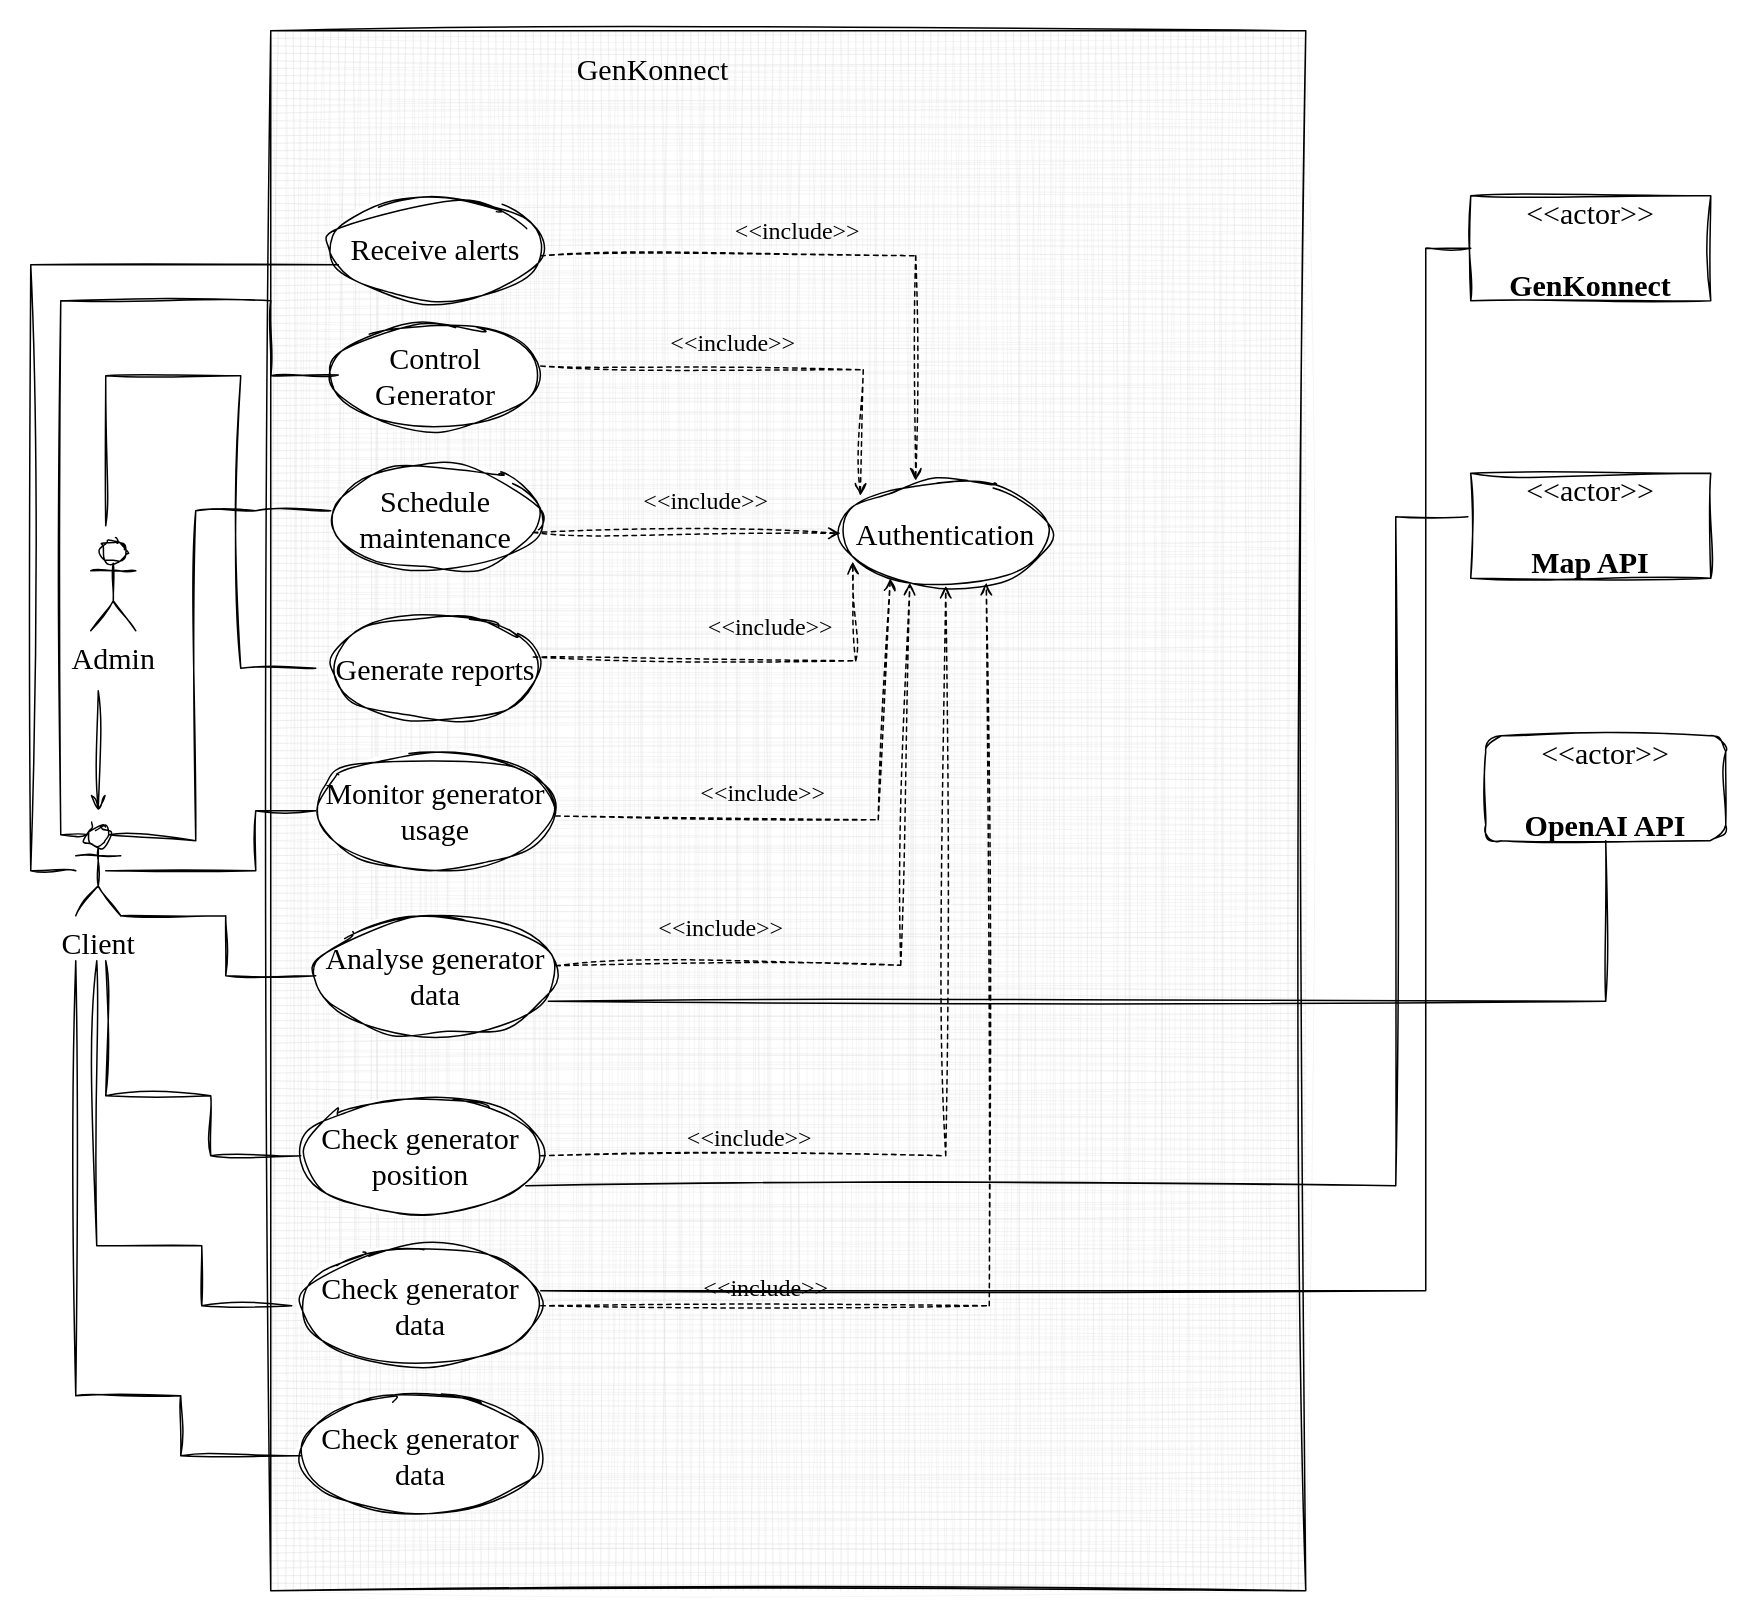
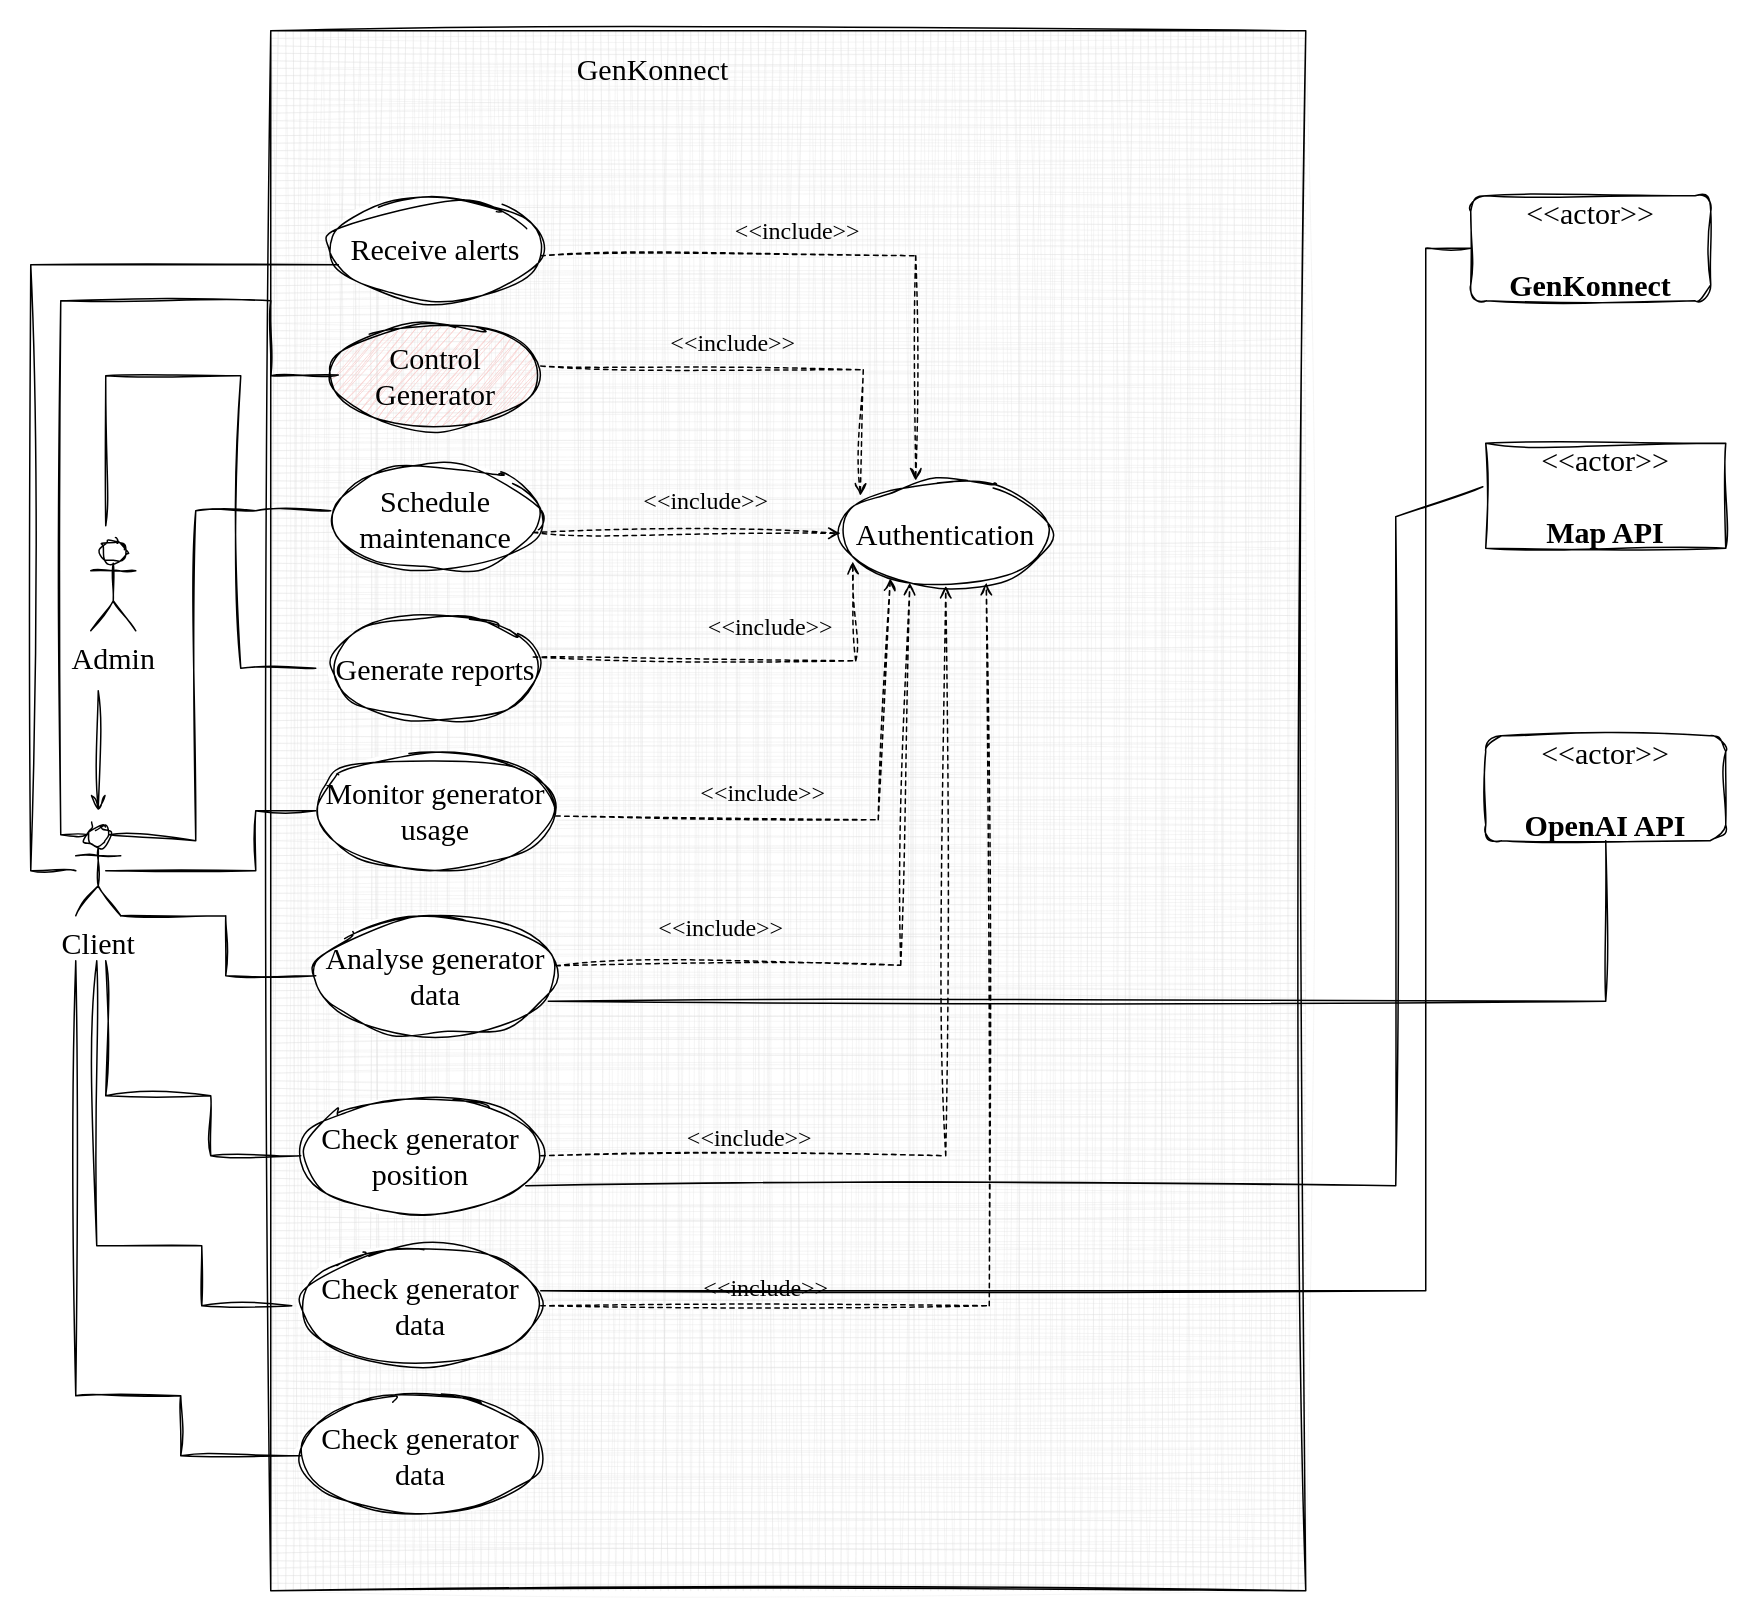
(1591, 248) -> (1591, 248)
(436, 376) -> (436, 376)
(1591, 526) -> (1606, 496)
